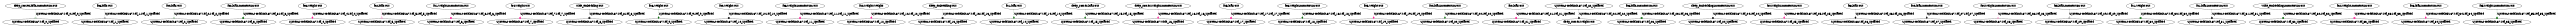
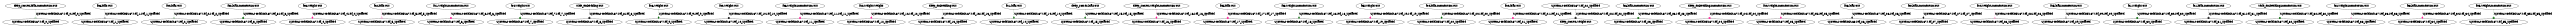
(520, 13) -> (520, 13)
(1713, 13) -> (1710, 13)
(2354, 13) -> (2351, 13)
(1158, 22) -> (1156, 22)
